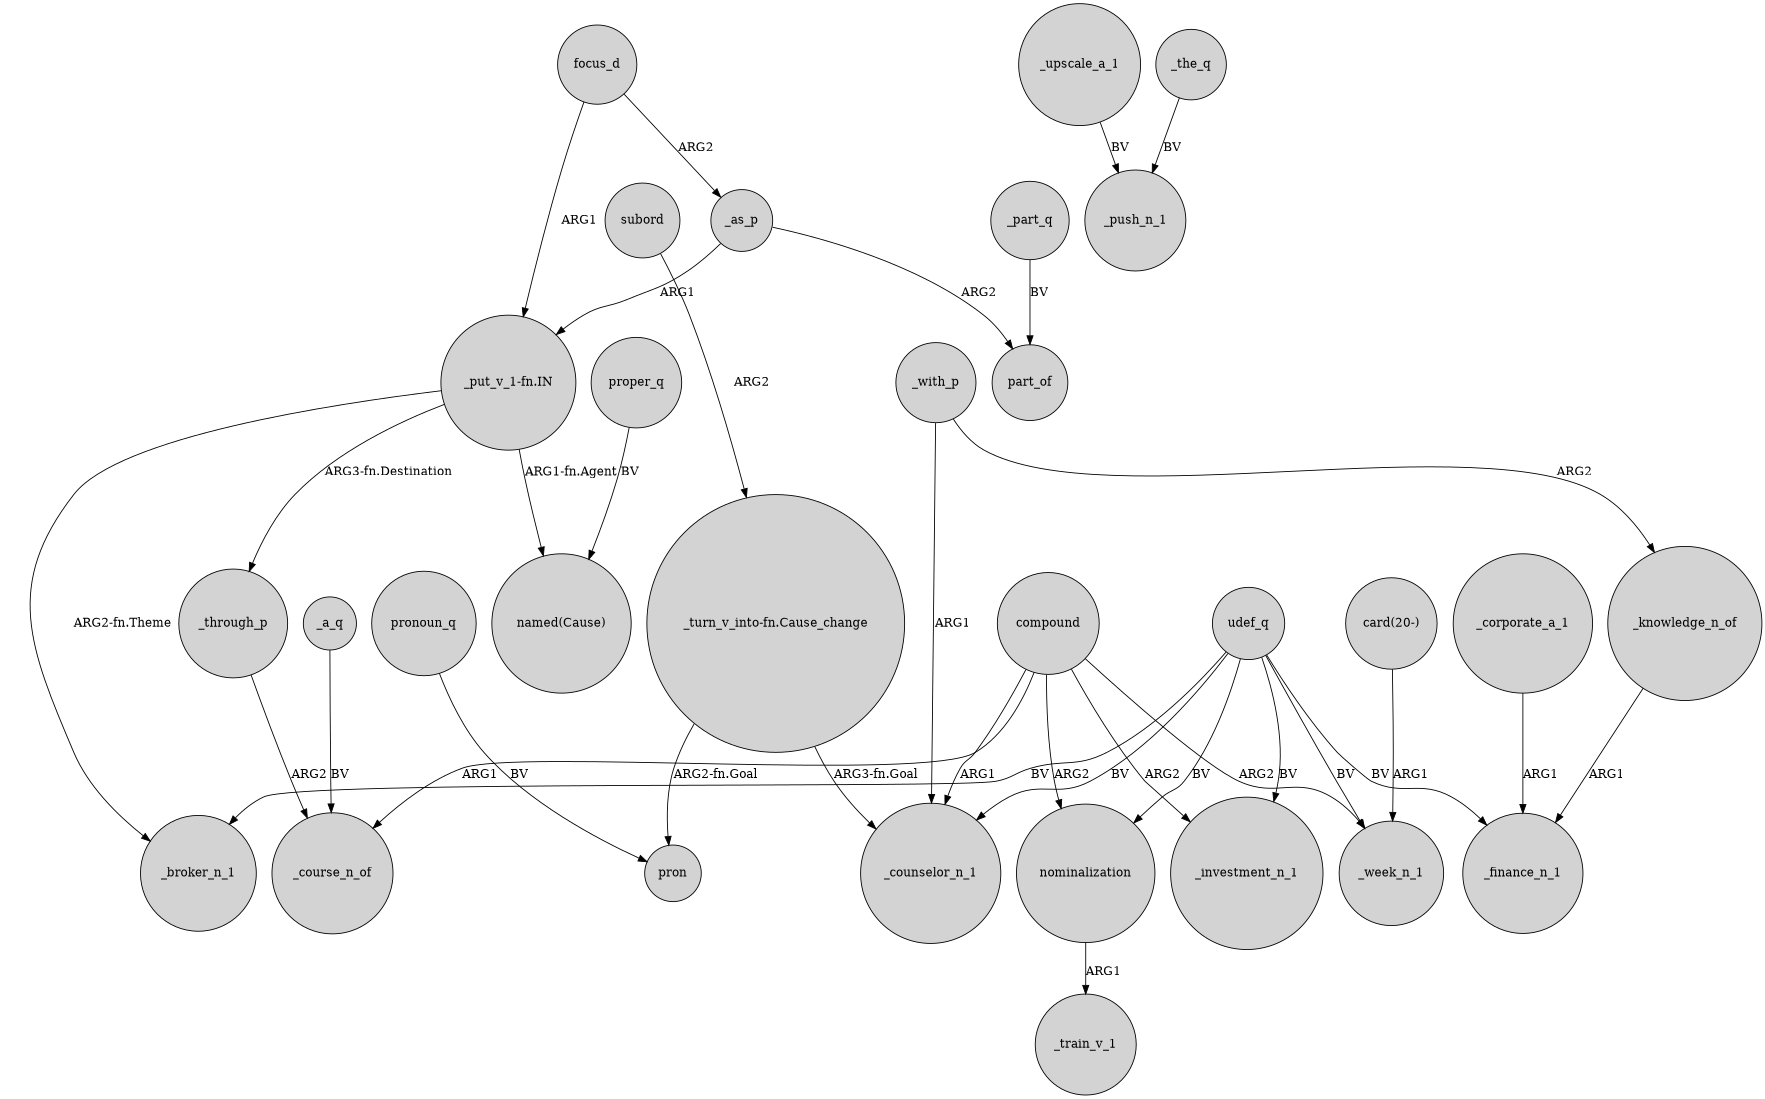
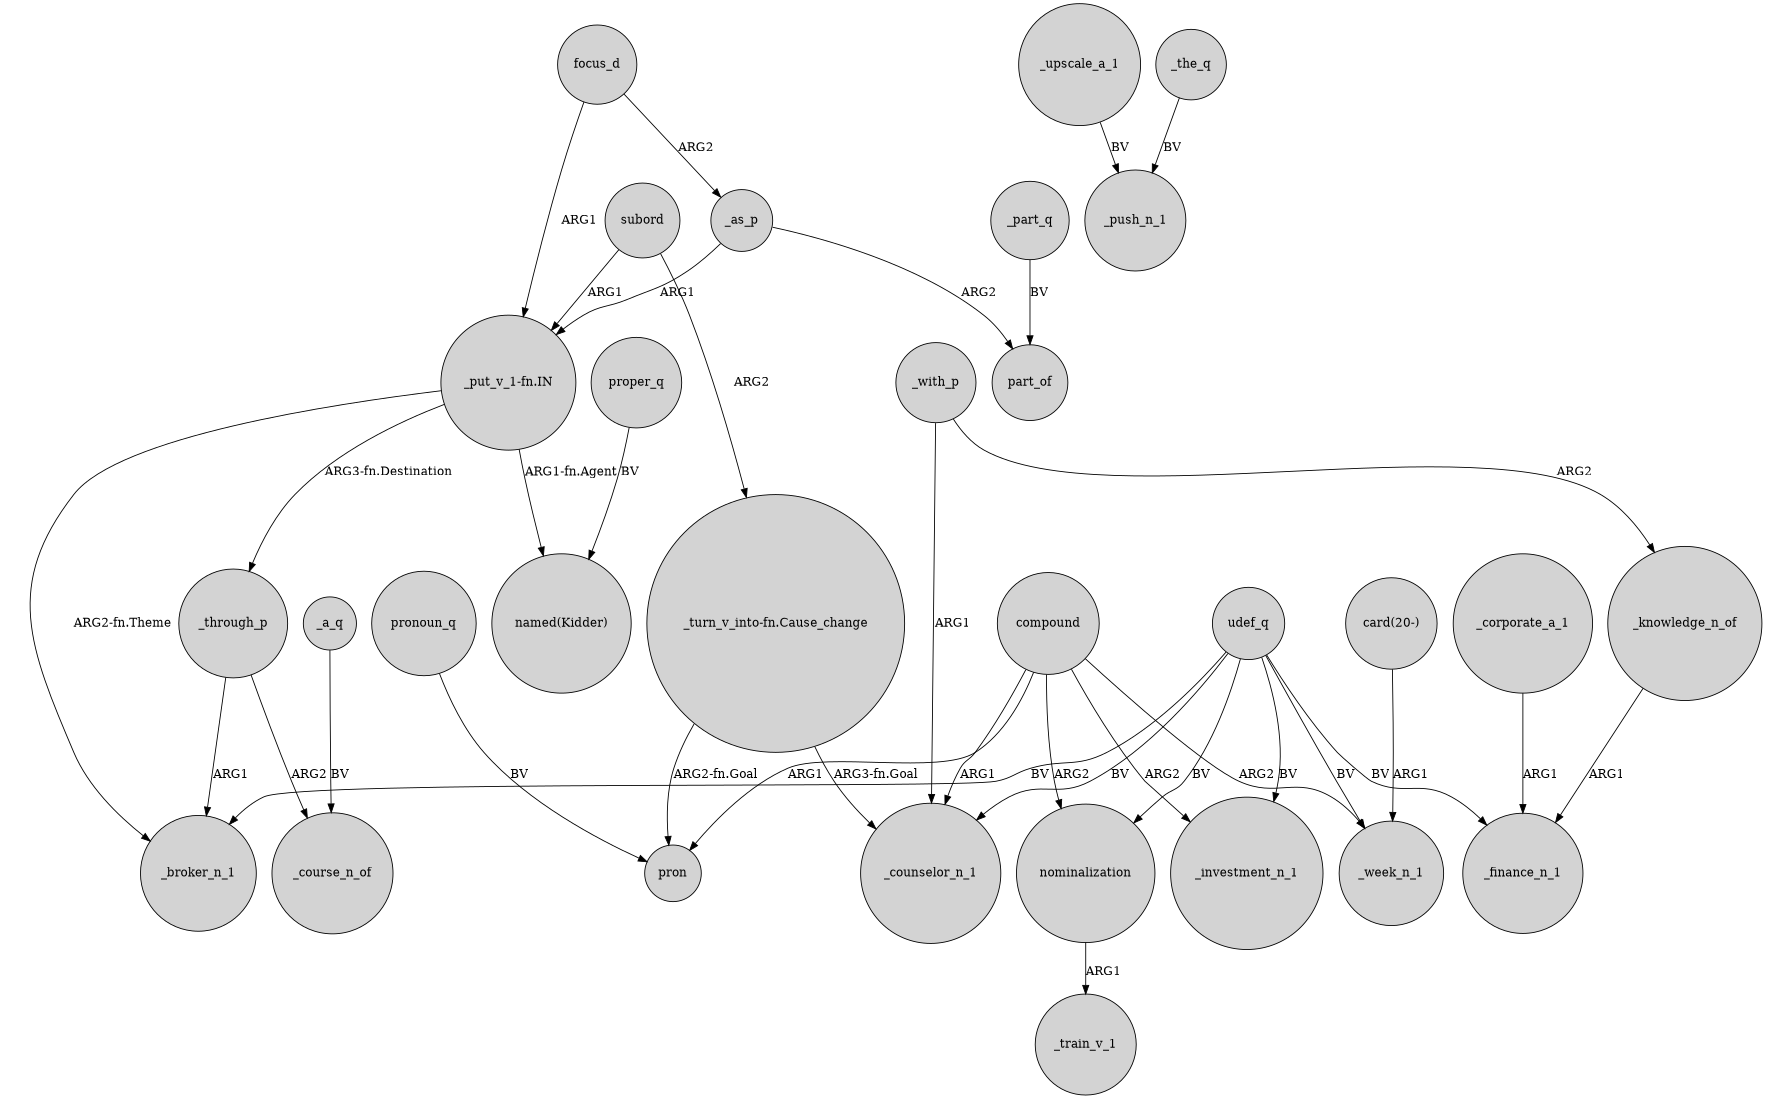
none -> (588, 287)
(562, 623) -> (562, 623)
none -> (217, 742)
(720, 764) -> (872, 762)
